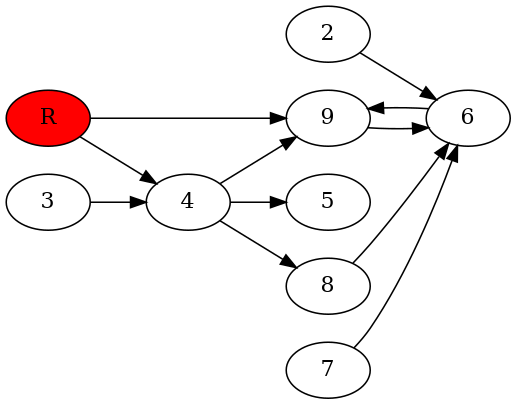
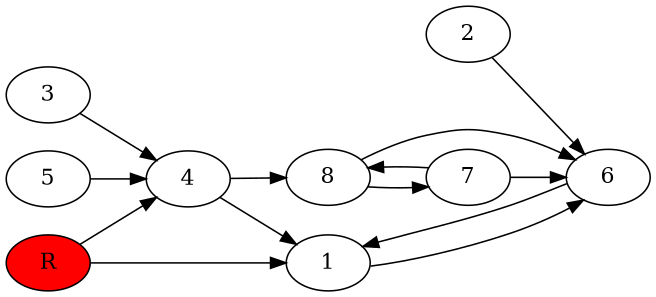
(328, 118) -> (328, 263)
none -> (406, 167)
none -> (390, 188)
(251, 202) -> (111, 179)
